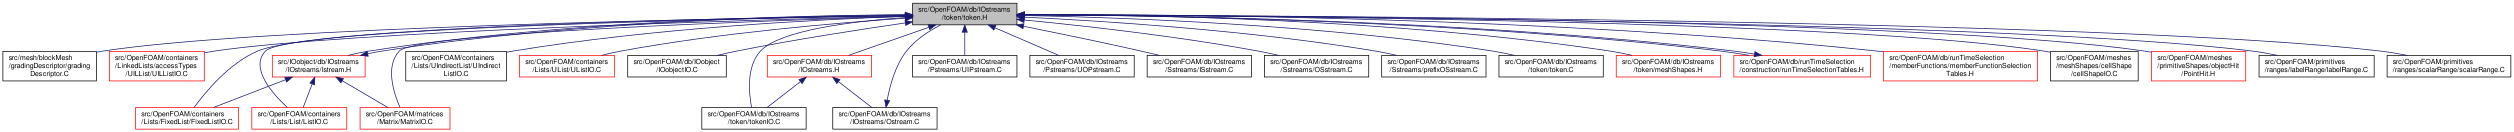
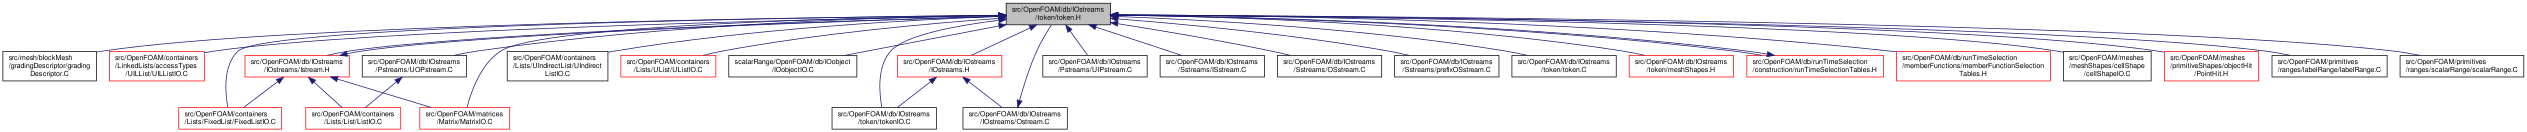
(551, 25) -> (379, 97)
(319, 66) -> (297, 66)
(677, 66) -> (793, 66)
